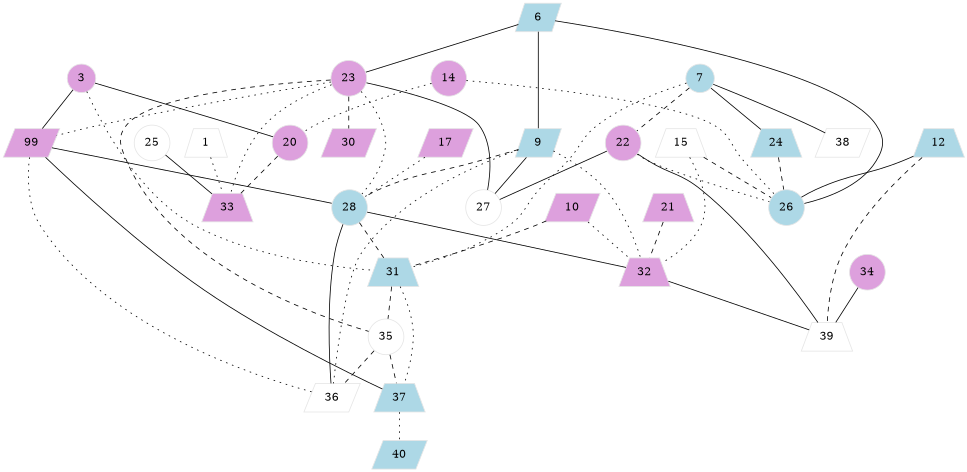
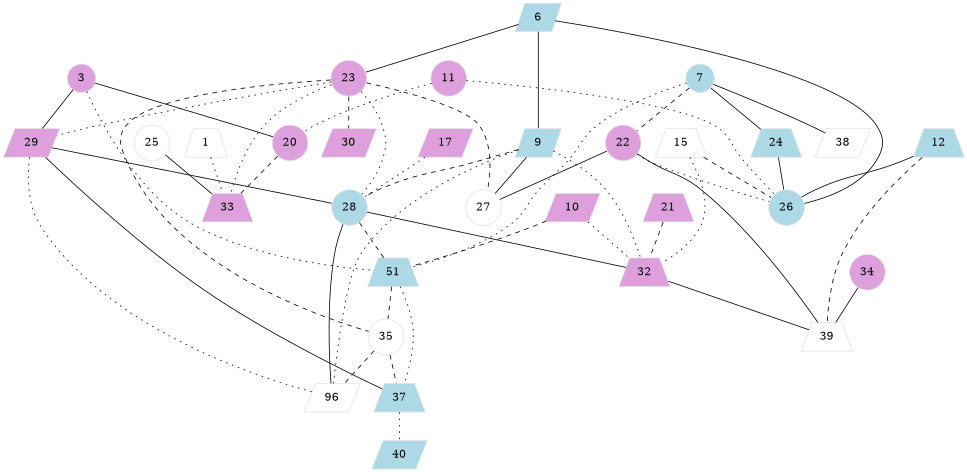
(449, 78) -> (449, 78)
(457, 110) -> (457, 110)
(32, 143) -> (32, 143)
(781, 173) -> (781, 173)
(393, 272) -> (393, 272)
(332, 398) -> (332, 398)
